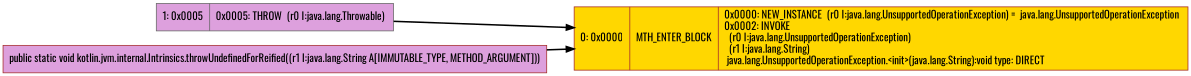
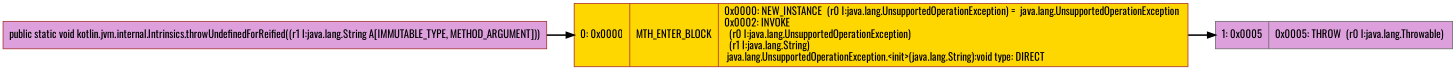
(480, 24) -> (1198, 35)
